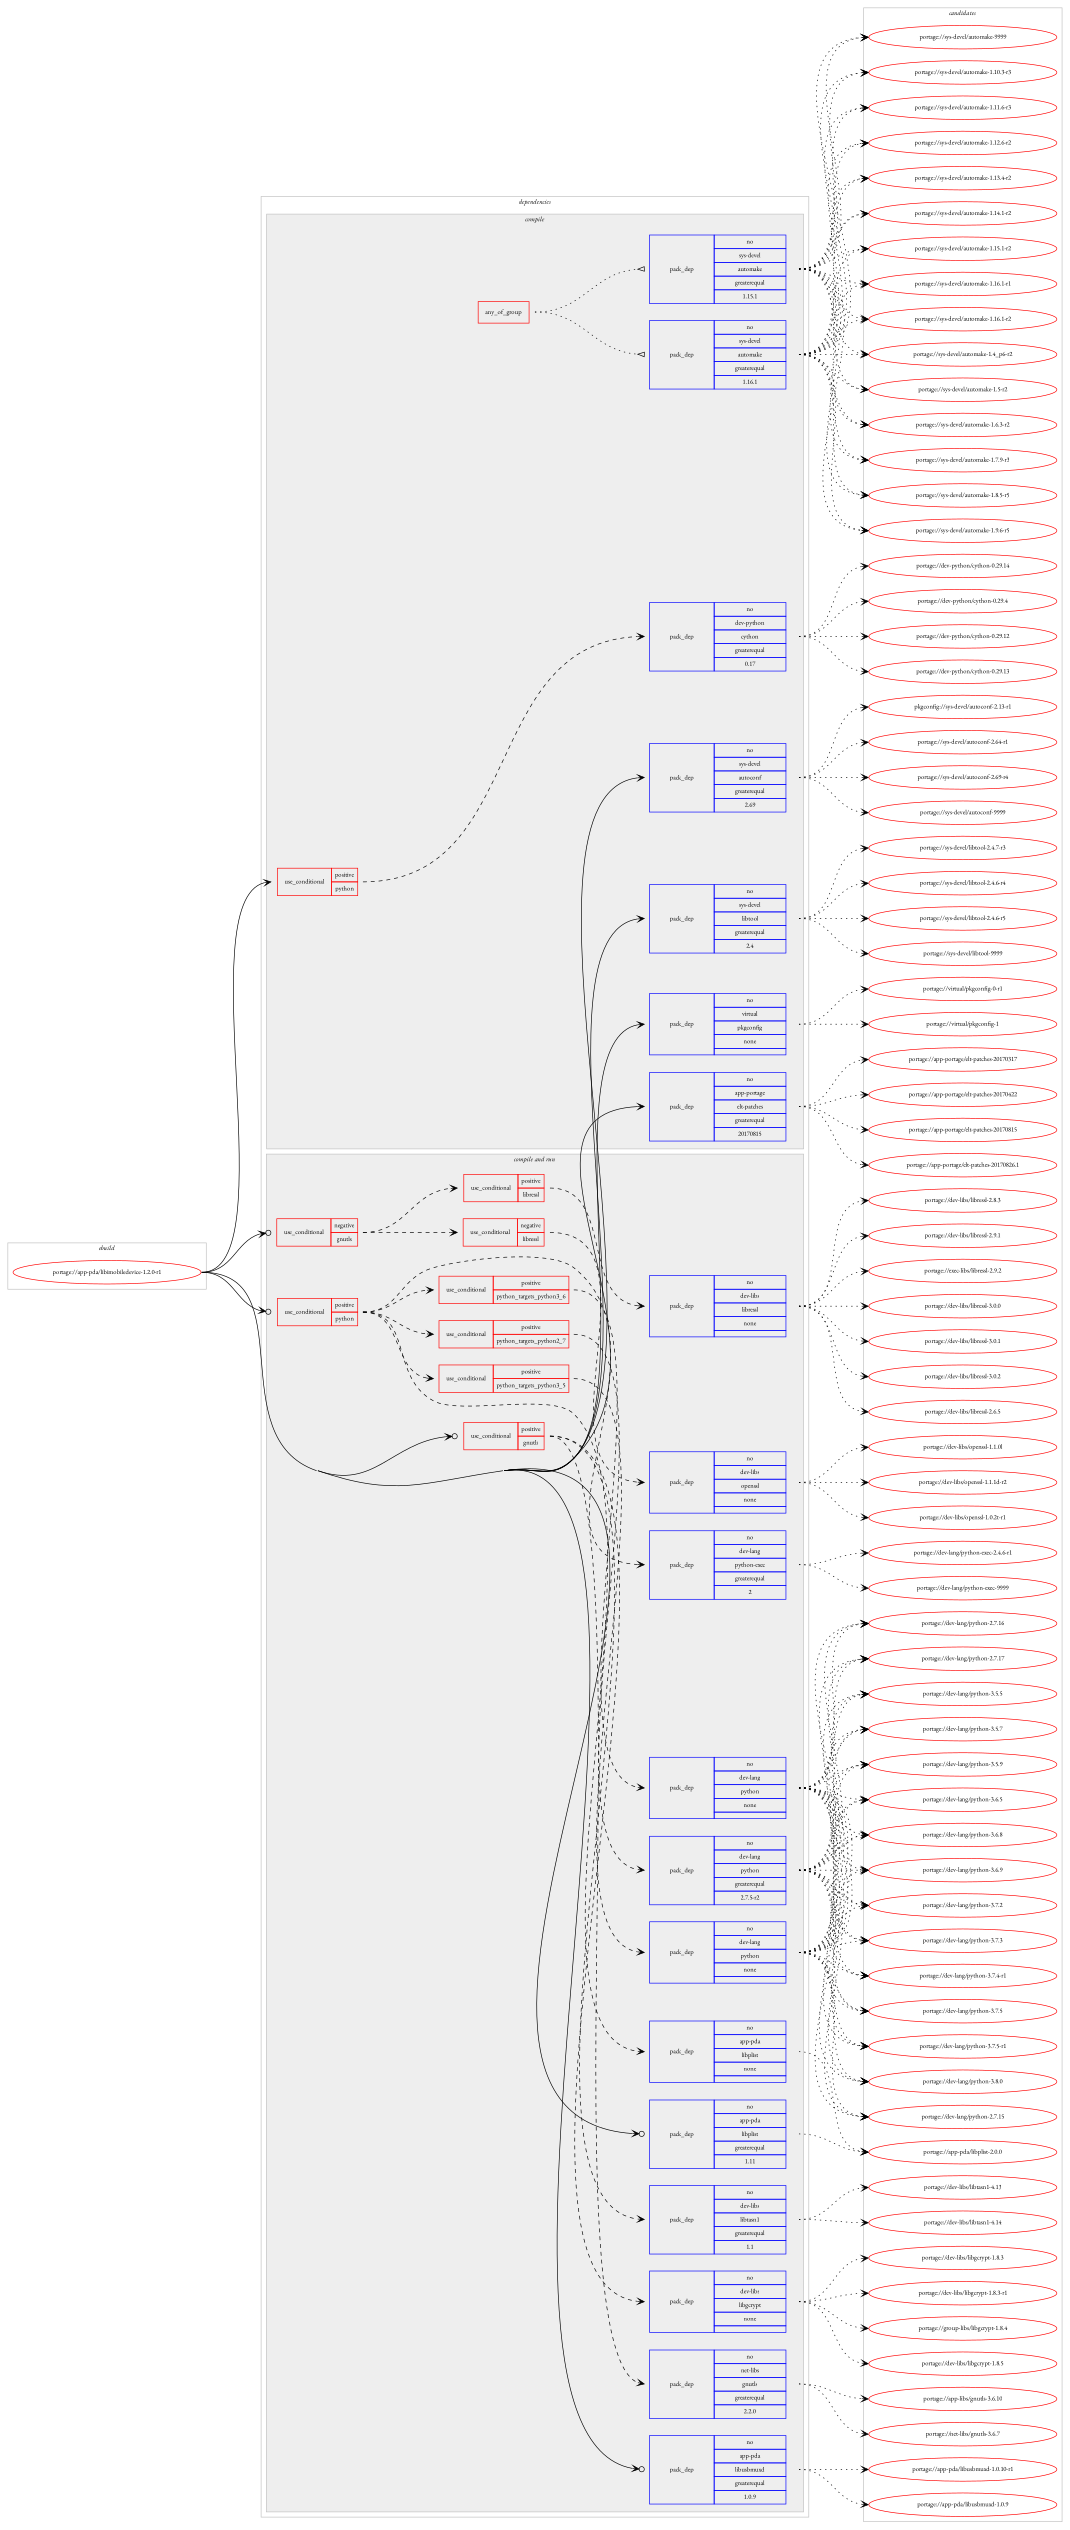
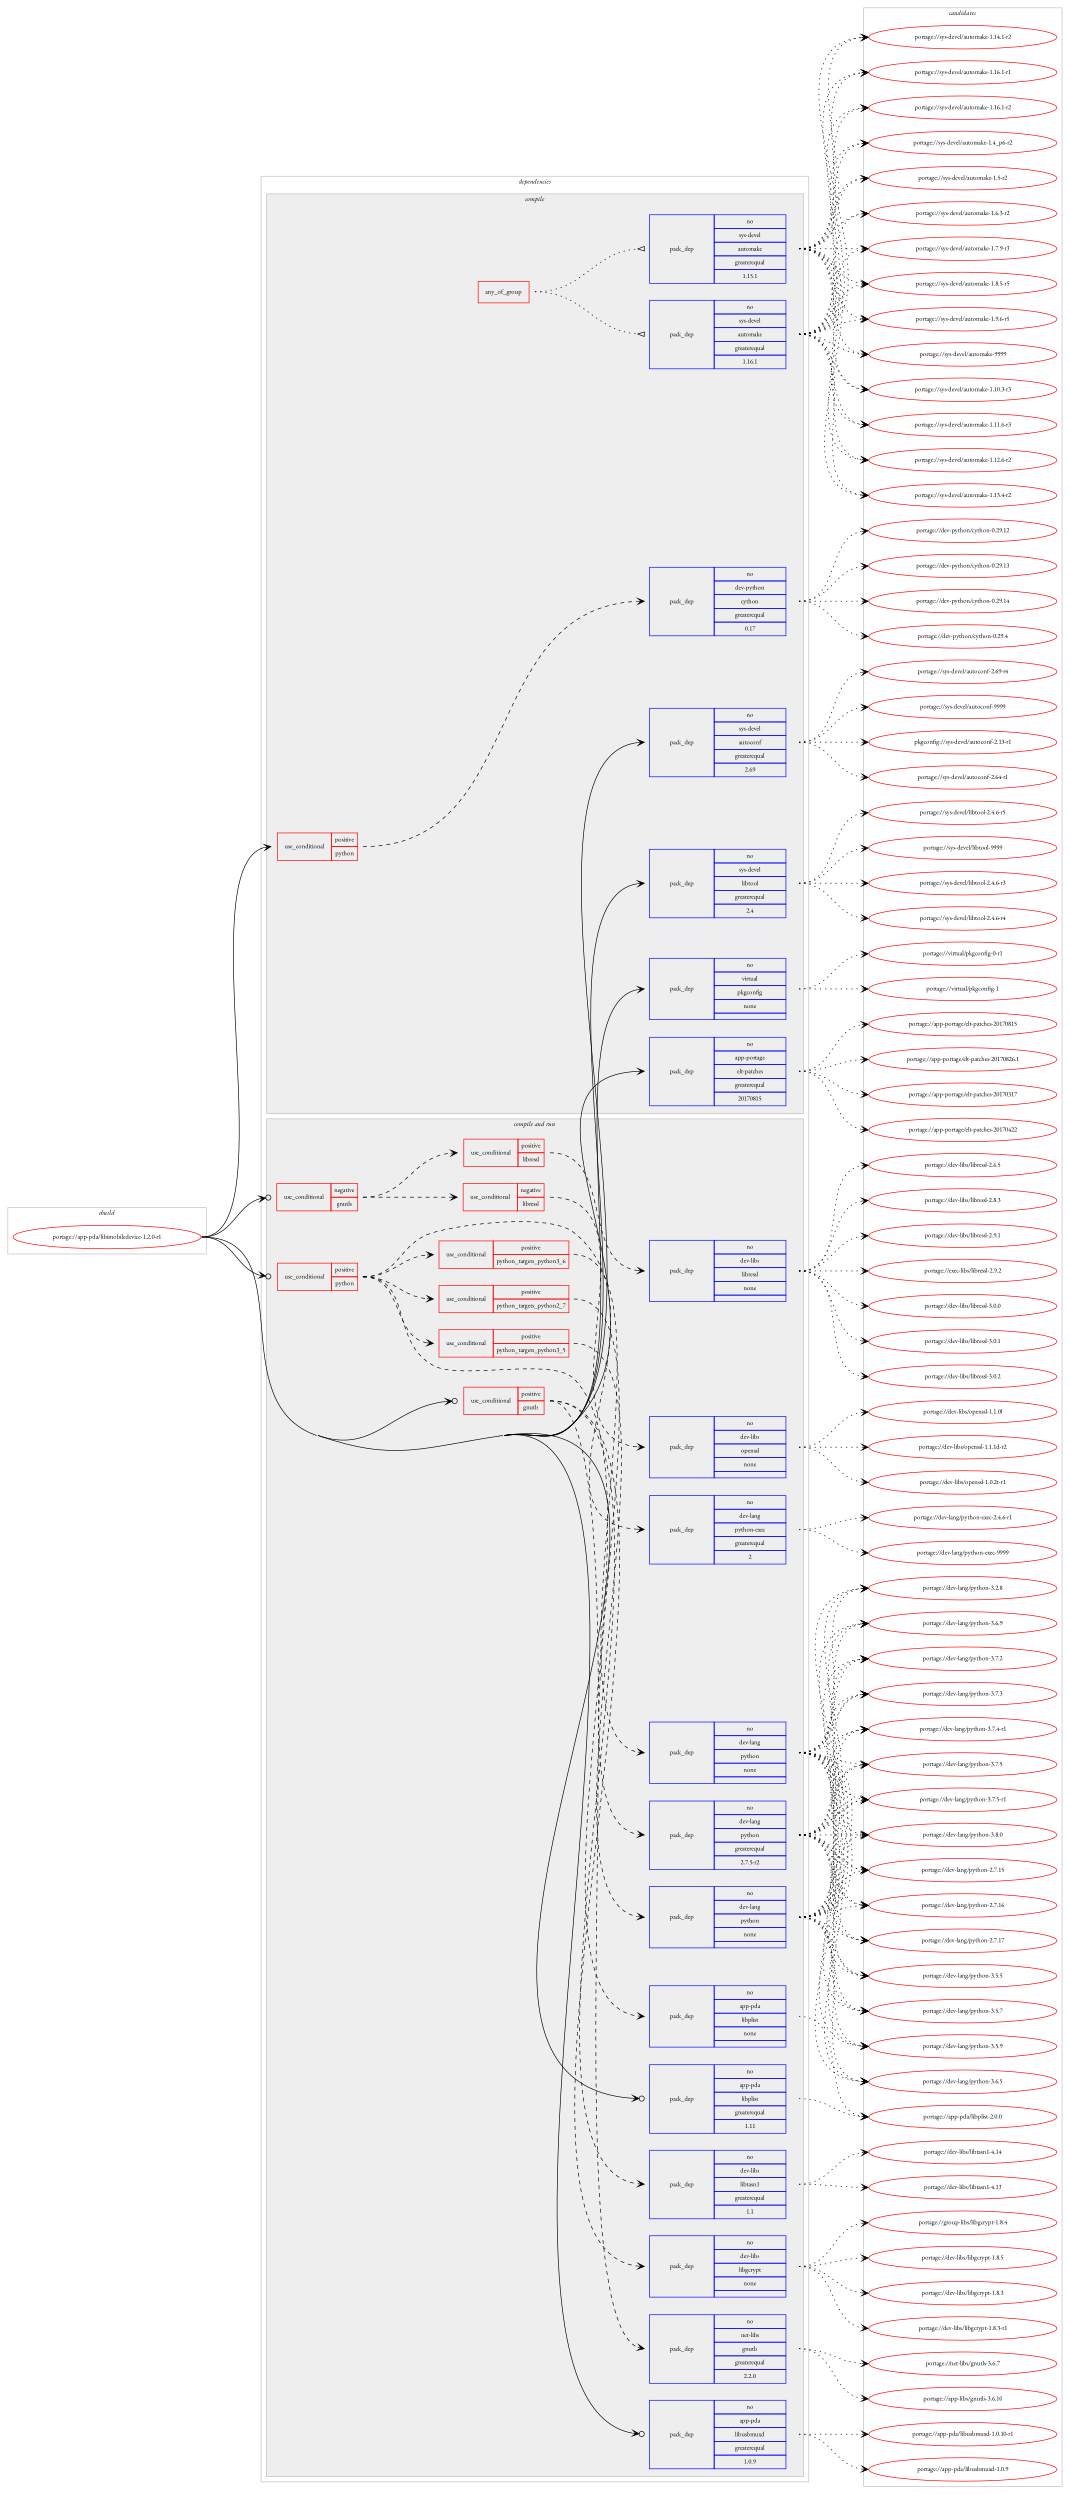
(963, 249) -> none
(963, 848) -> (963, 883)
(963, 1835) -> (963, 1588)
